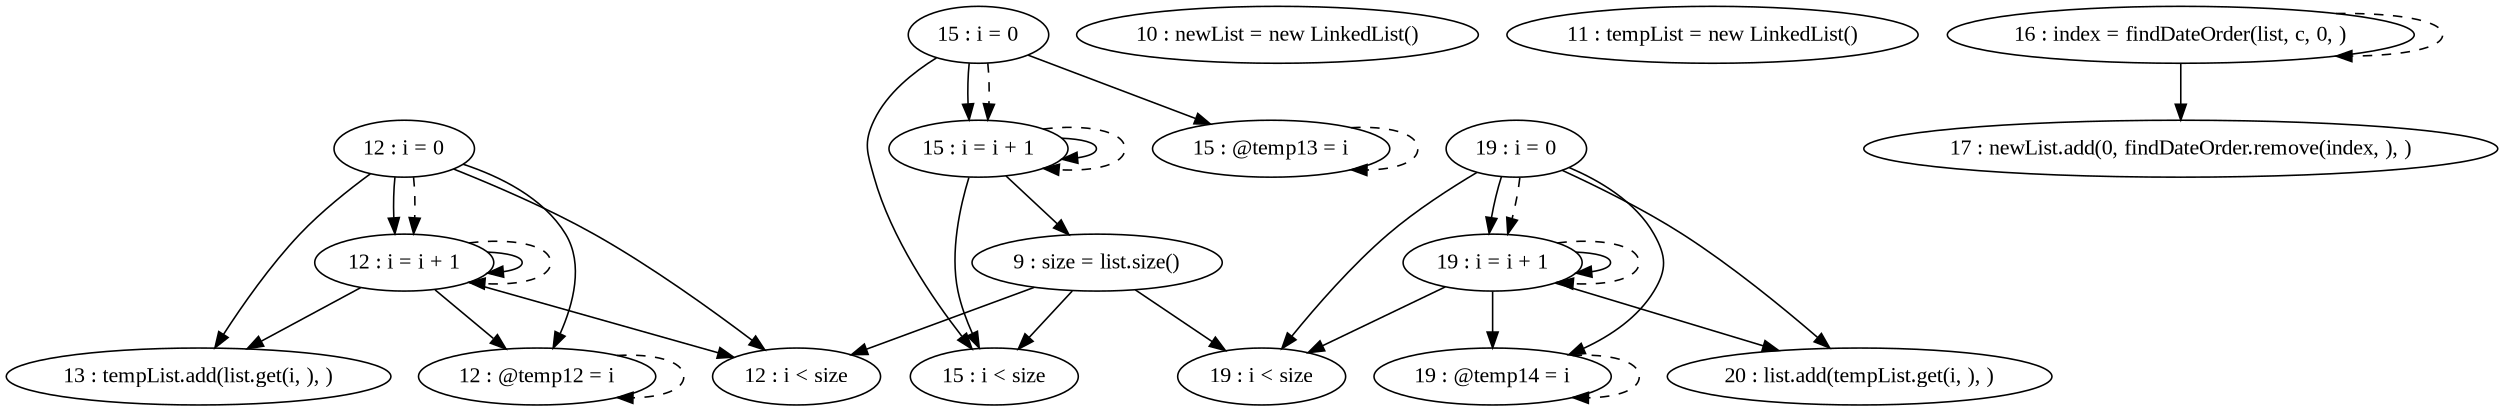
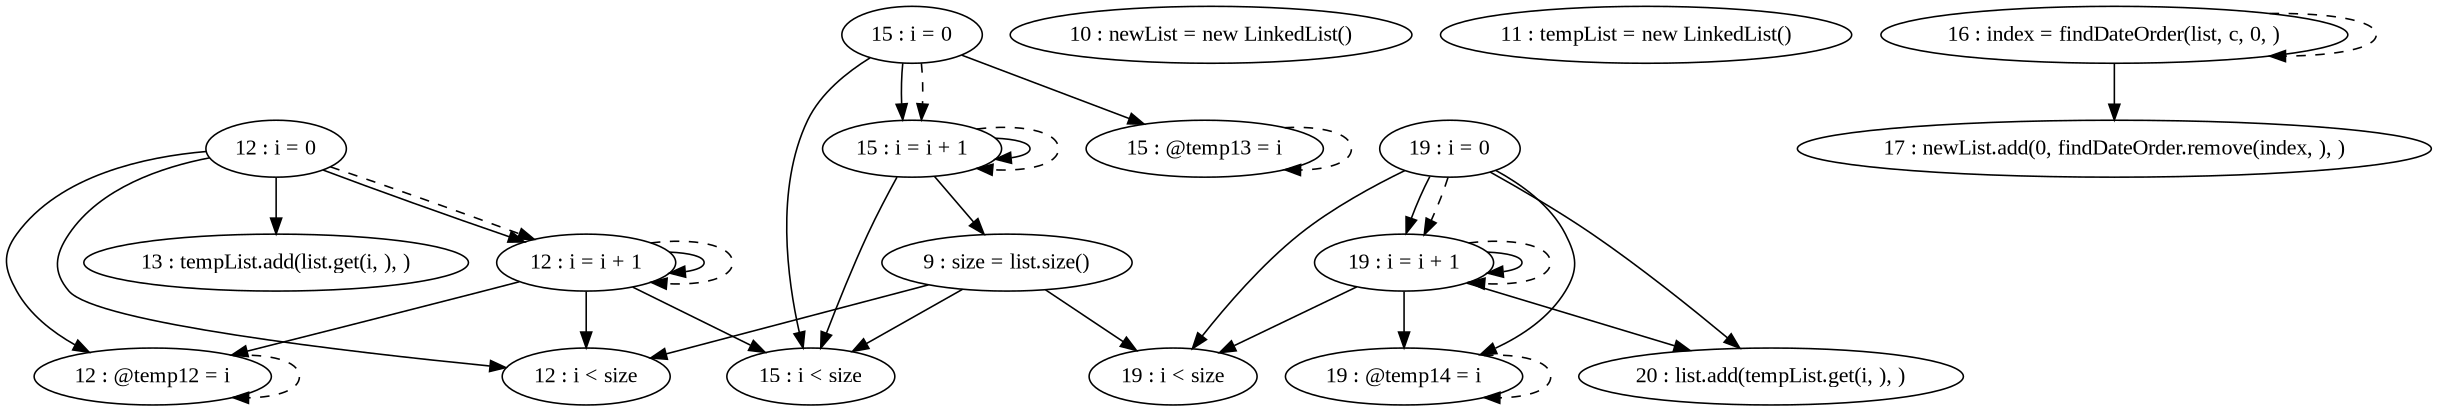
(311, 314) -> (692, 316)
